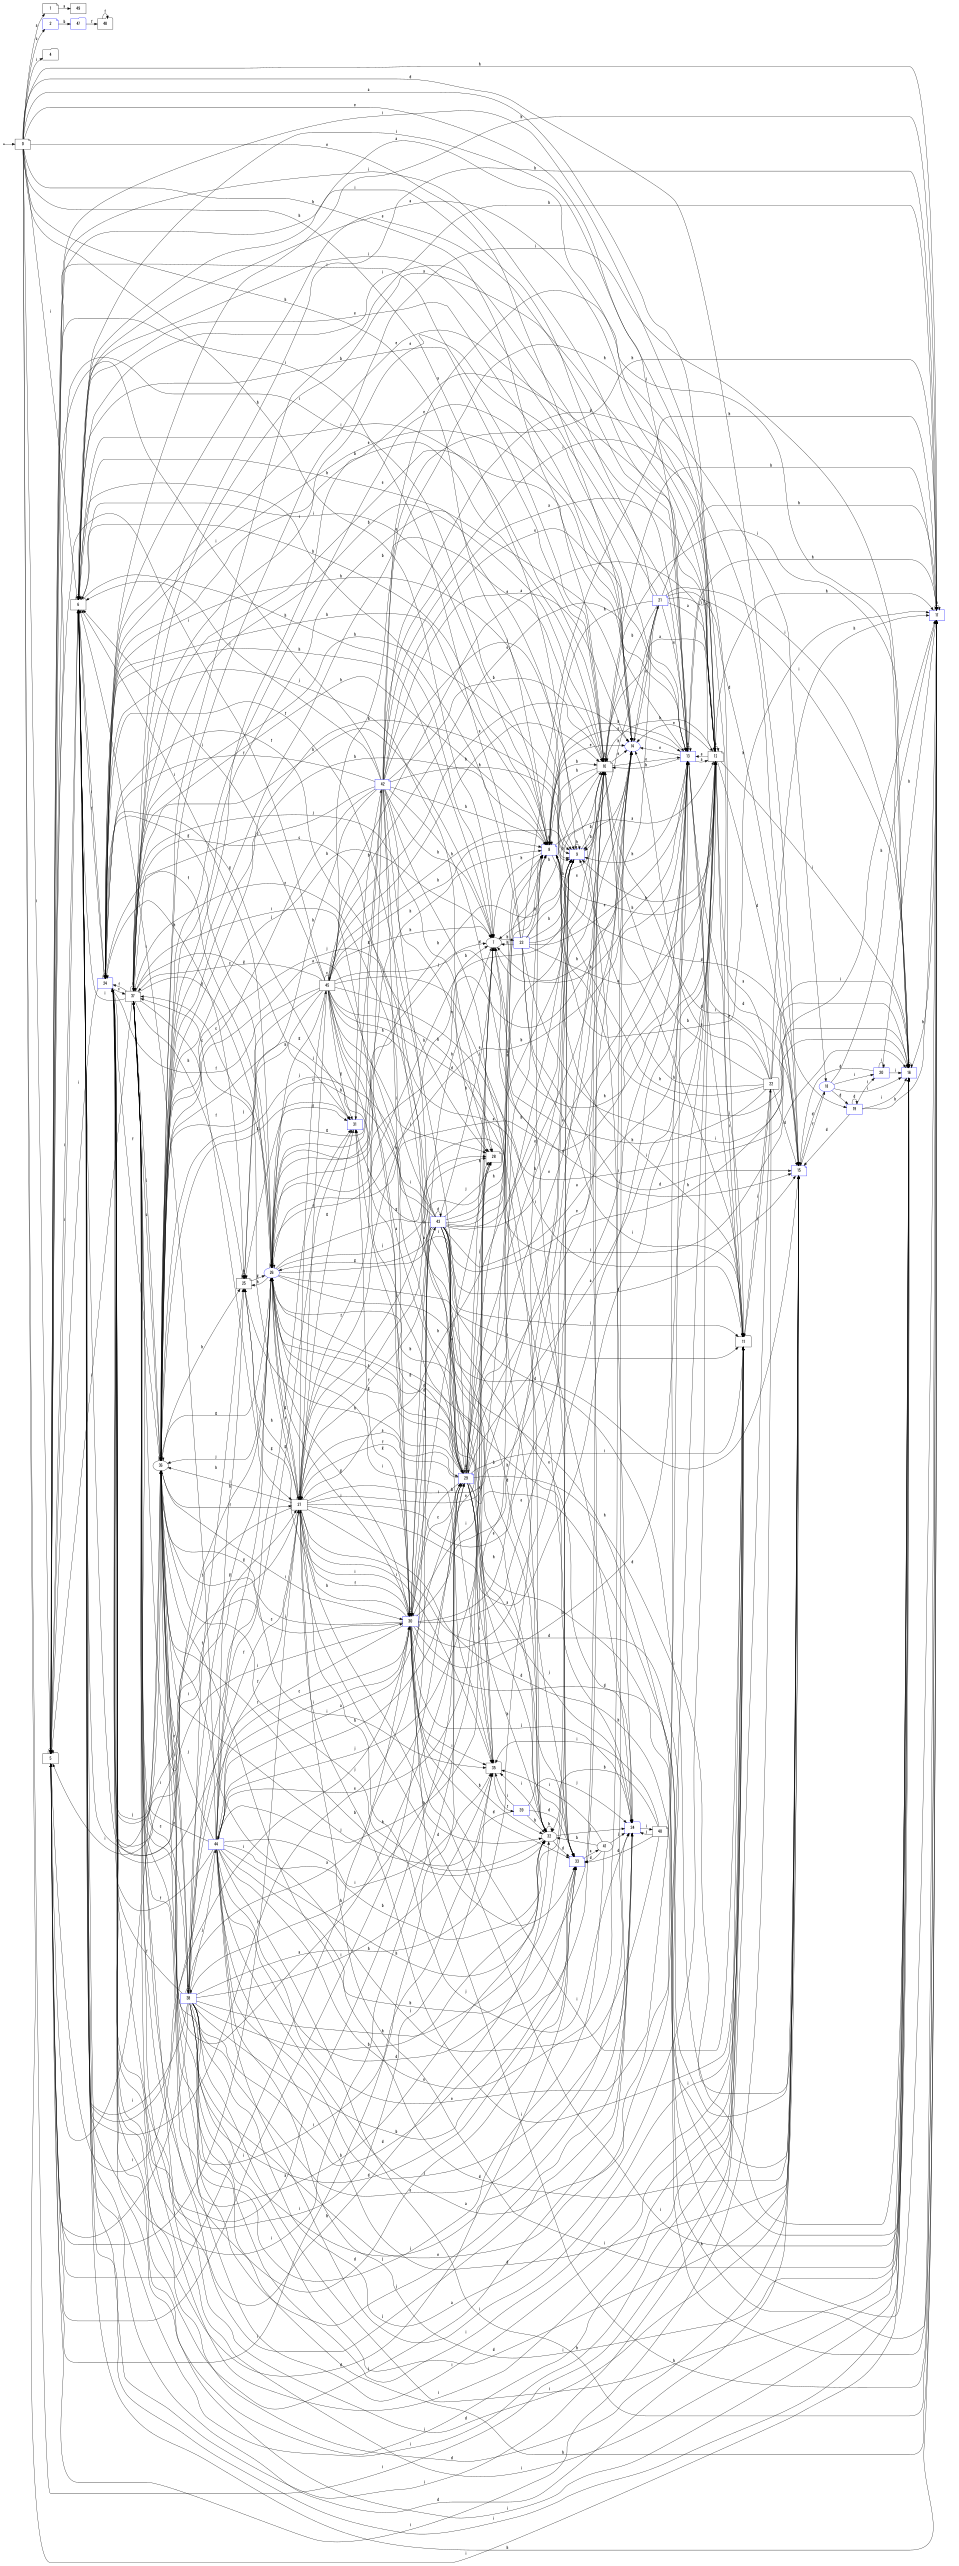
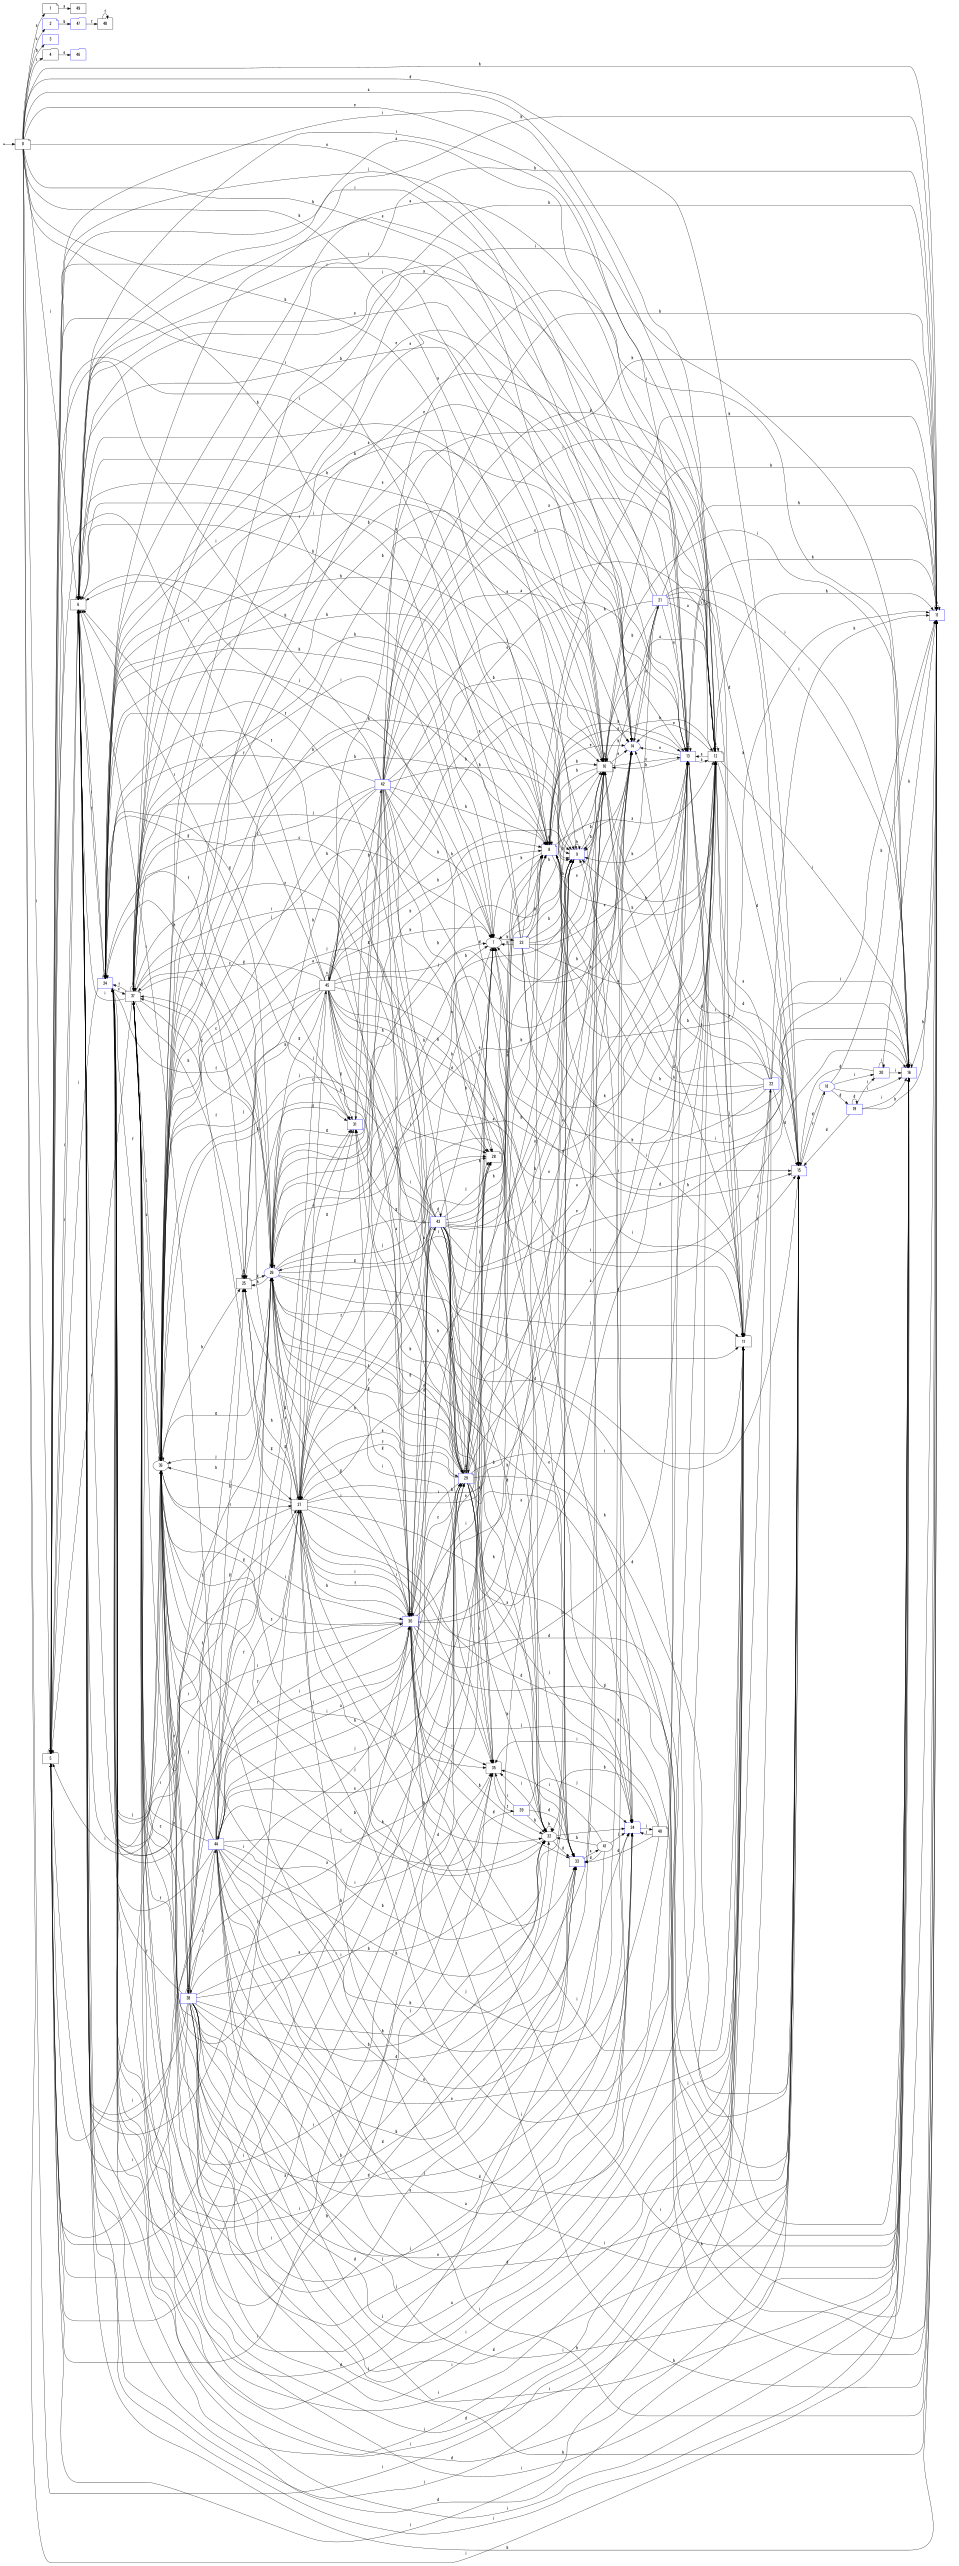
none -> (51, 39)
none -> (78, 55)
(659, 416) -> (632, 314)
(341, 680) -> (341, 680)
(713, 963) -> (660, 1048)
(771, 1084) -> (771, 1084)
(592, 1259) -> none
(299, 1691) -> (299, 1691)
